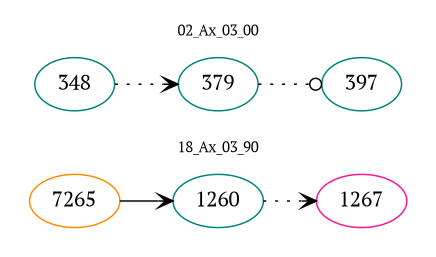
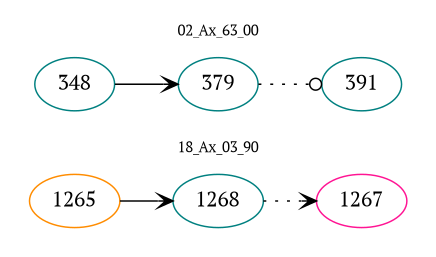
(218, 32) -> (218, 32)
(139, 84) -> (139, 84)
(362, 84) -> (362, 84)
(75, 201) -> (75, 201)
(218, 201) -> (218, 201)
